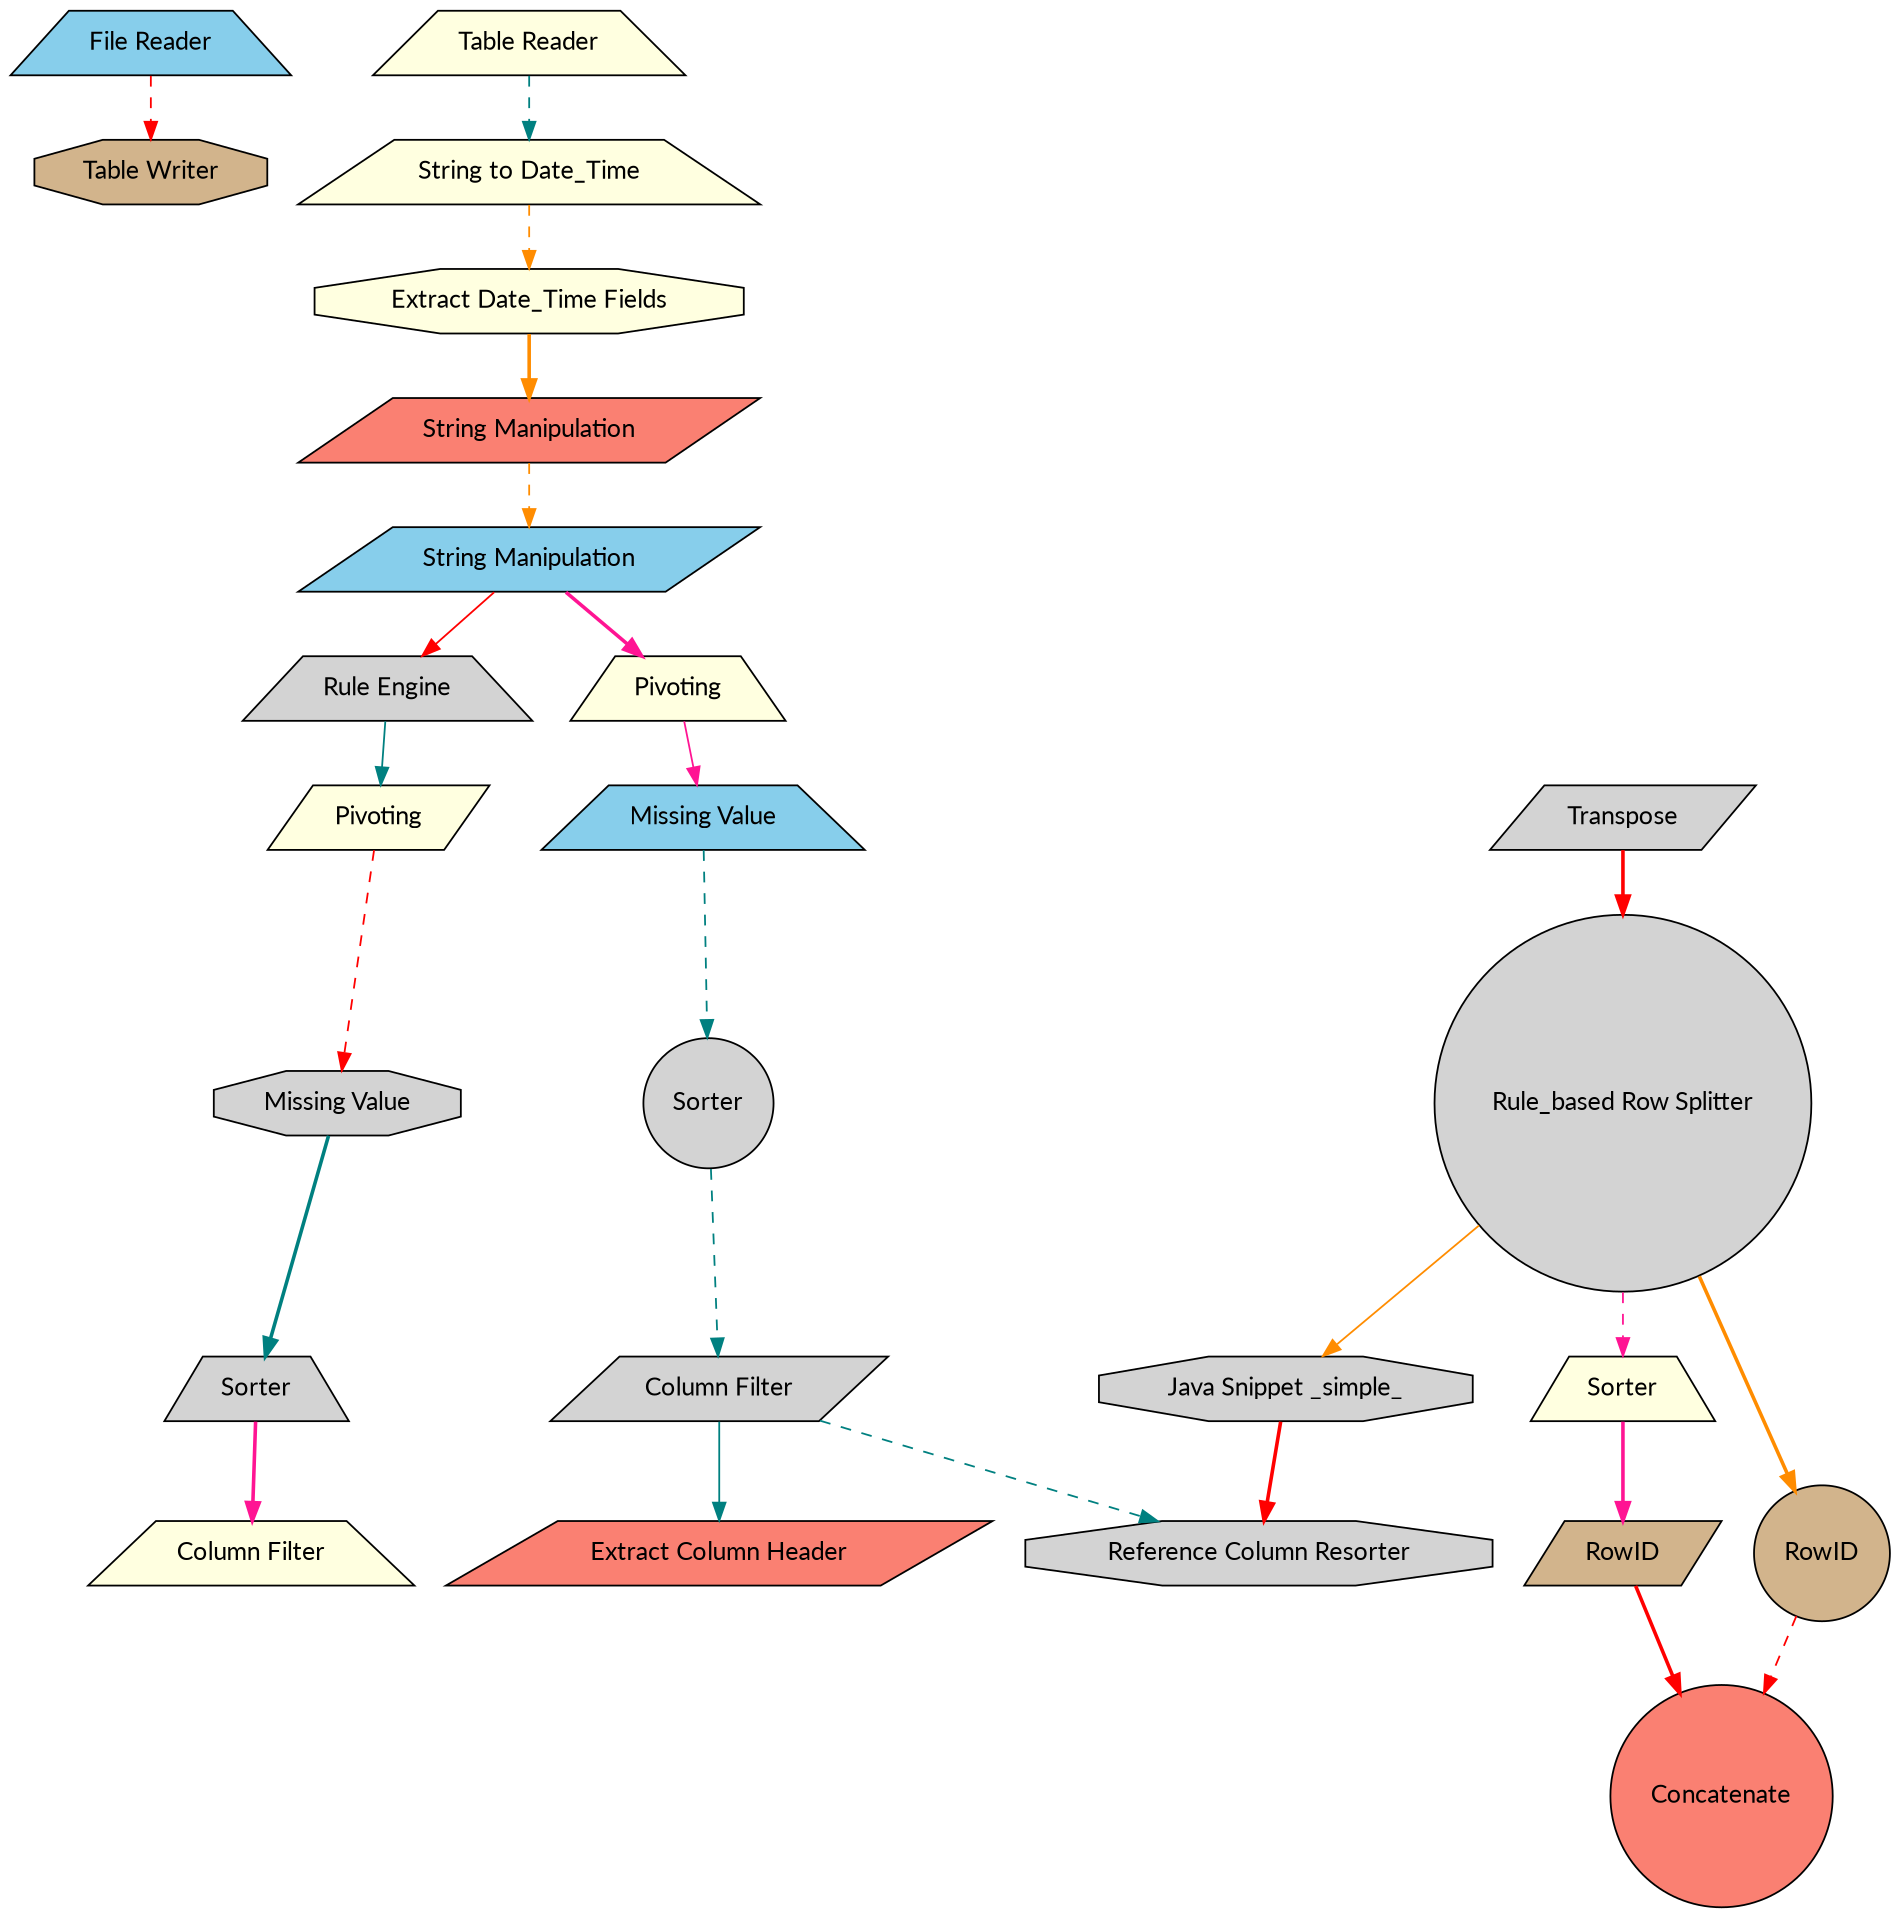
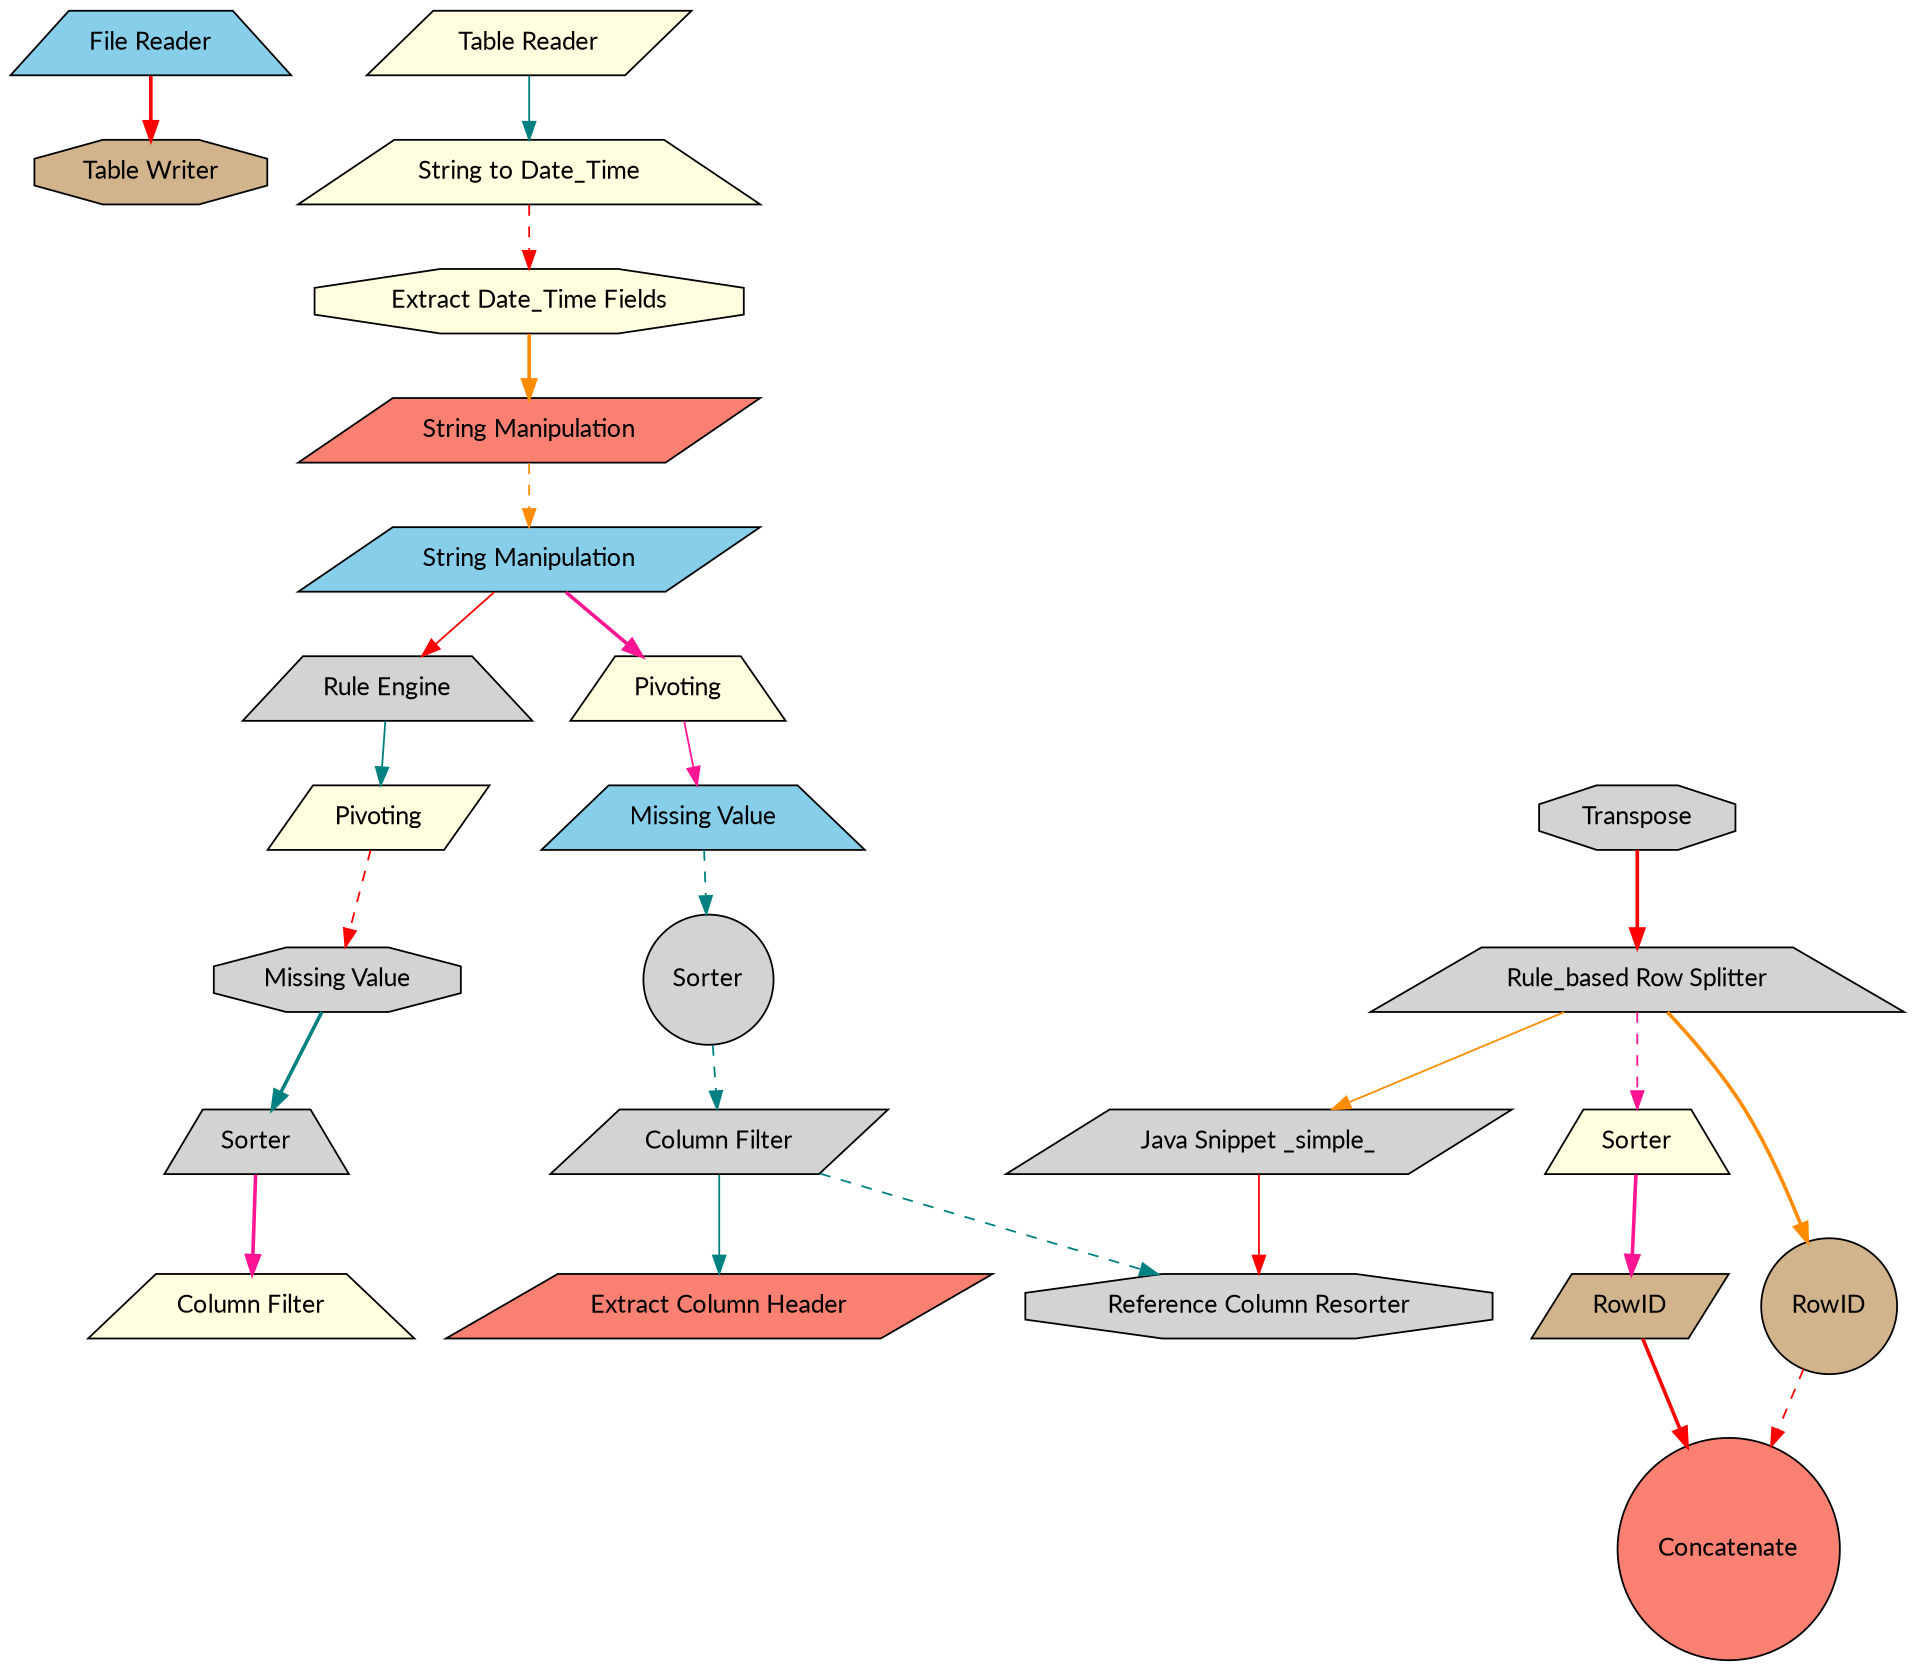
(529, 43) -> (529, 43)
(151, 99) -> (151, 99)
(529, 99) -> (529, 99)
(529, 228) -> (529, 228)
(1623, 818) -> (1637, 818)
(1623, 1103) -> (1637, 980)
(1286, 1389) -> (1259, 1142)
(1274, 1462) -> (1259, 1215)
